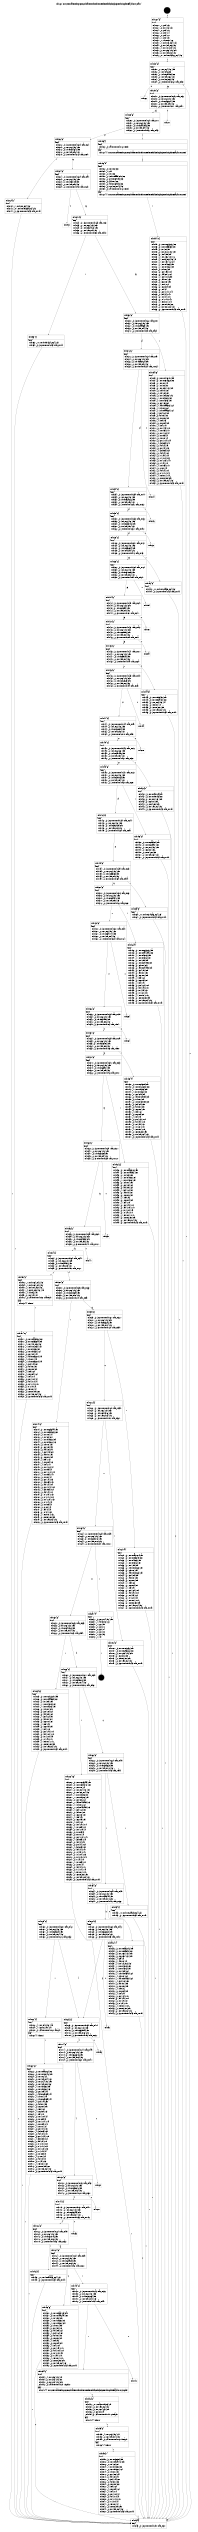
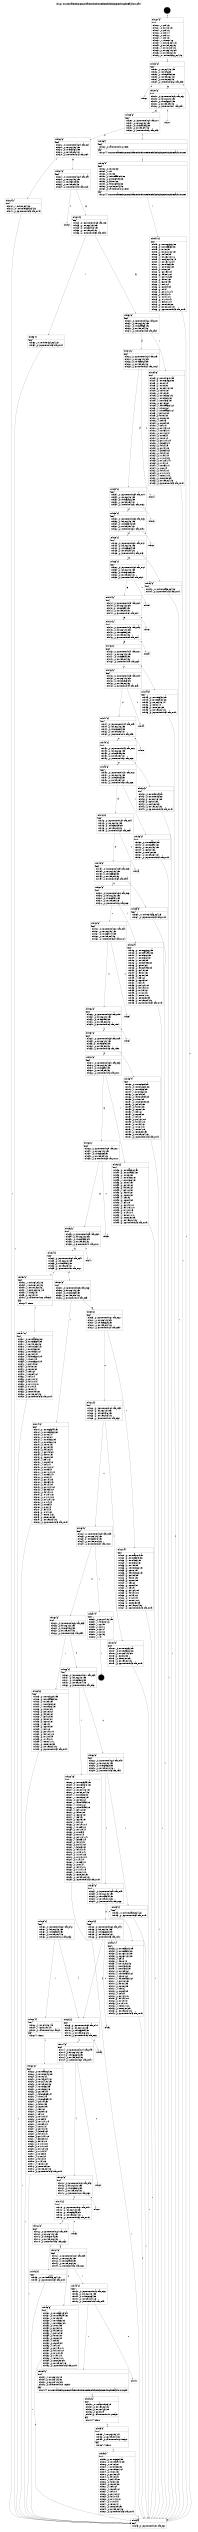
none -> (136, 871)
